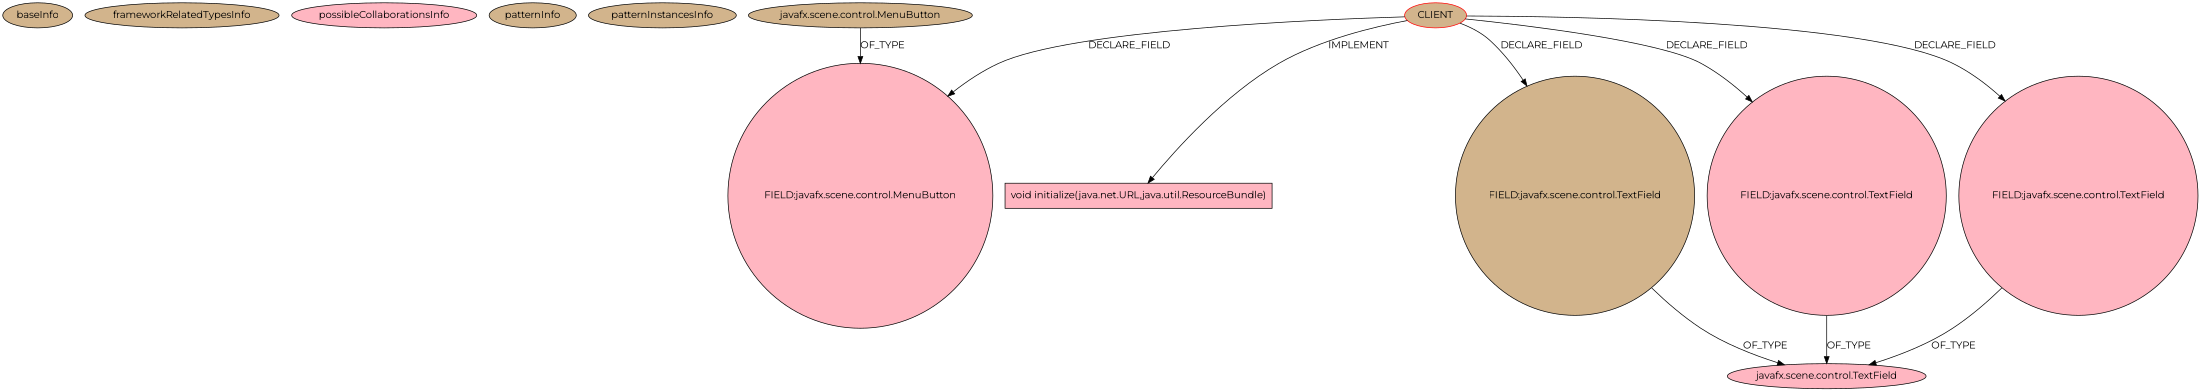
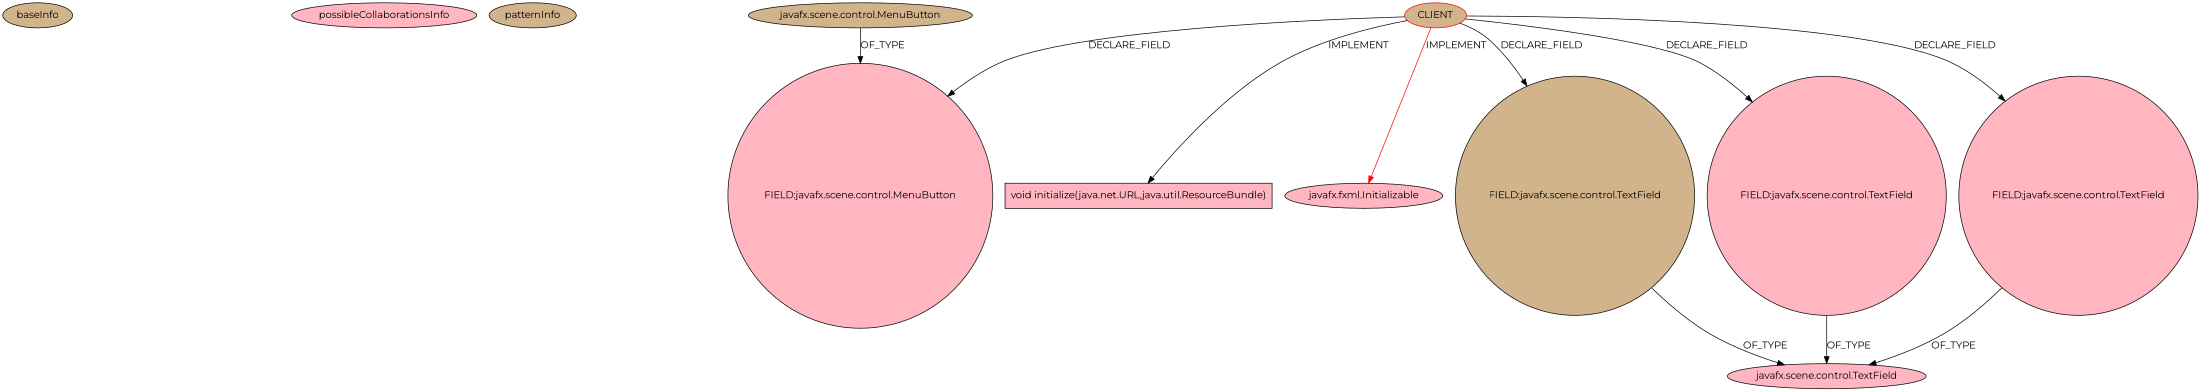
(182, 15) -> none
(662, 15) -> none
none -> (1364, 196)
